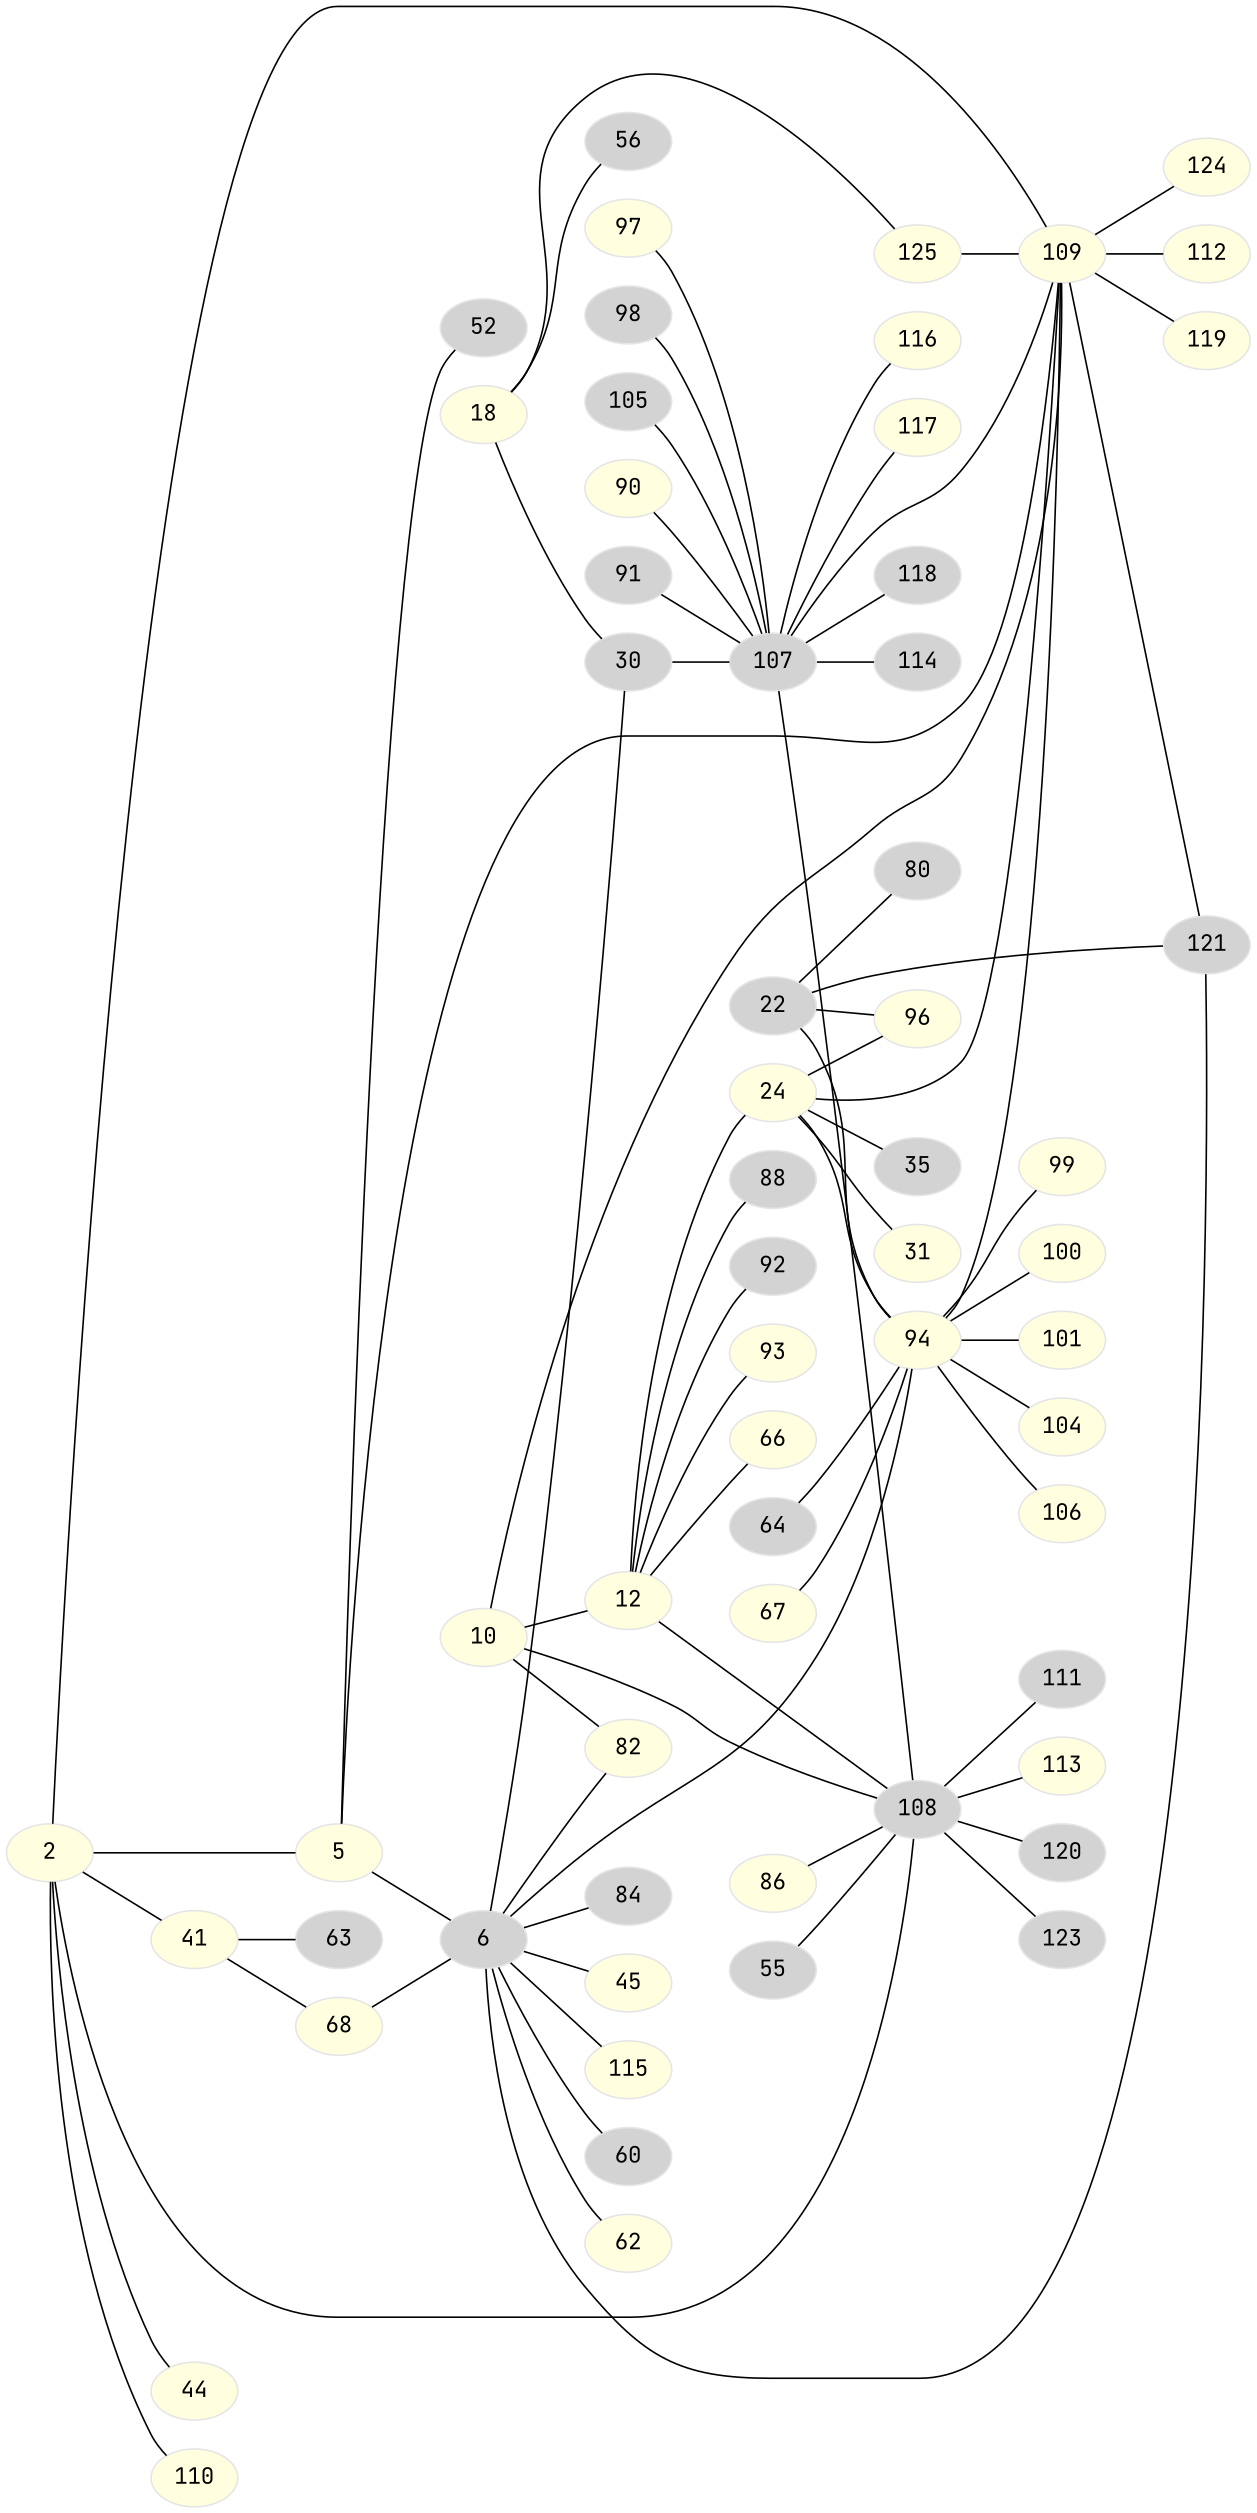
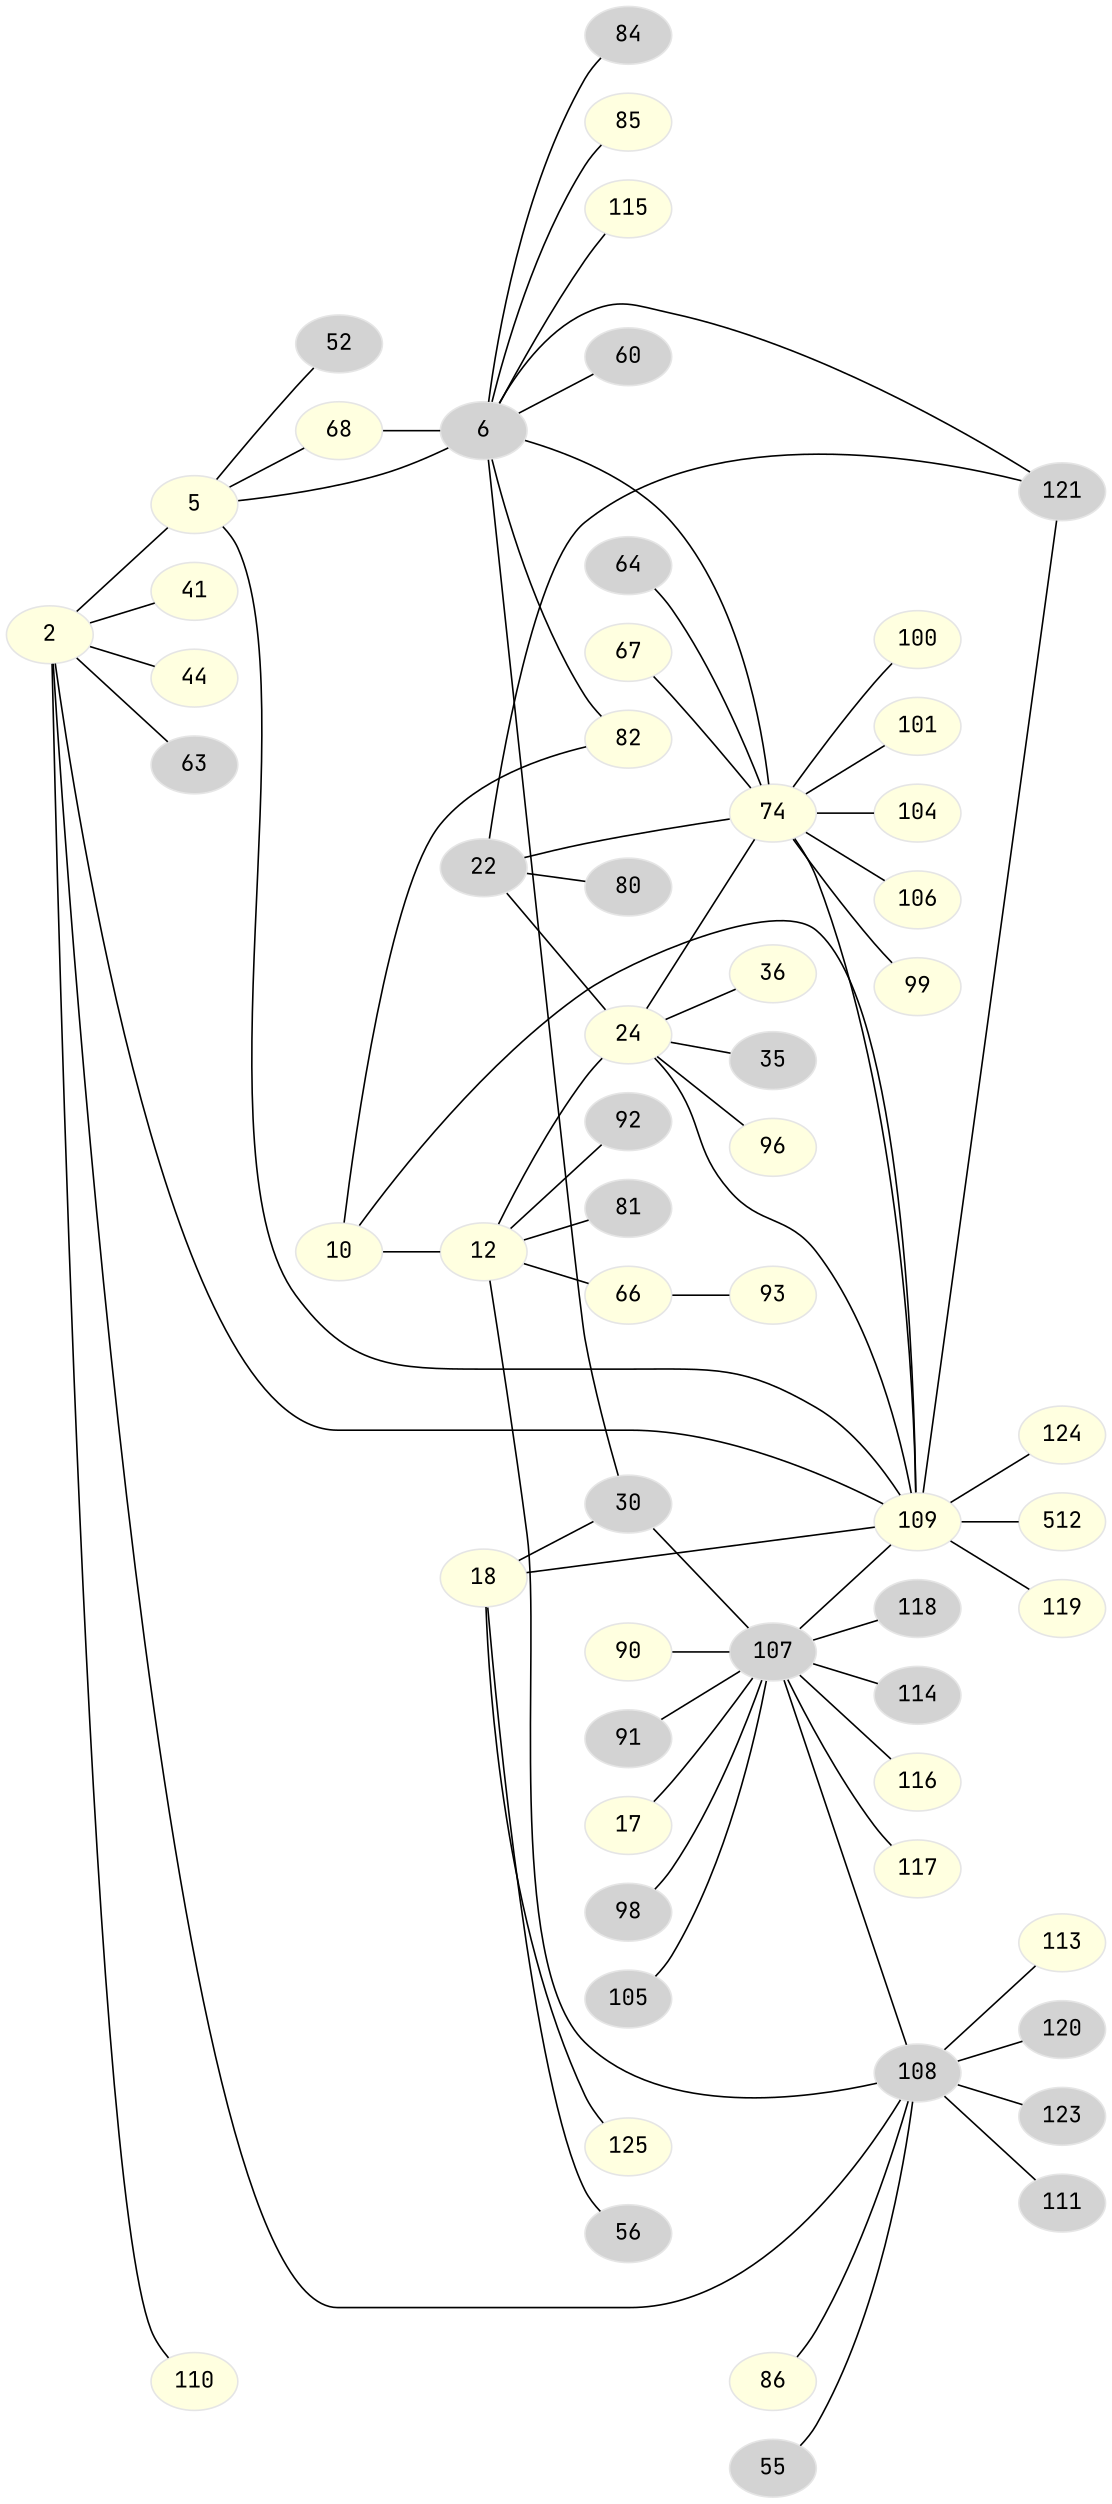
(628, 228) -> (628, 1825)
(990, 254) -> (701, 1550)
(1207, 254) -> (1062, 1522)
(845, 1012) -> (556, 951)
(773, 1179) -> (628, 1208)
(918, 1253) -> (773, 974)
(918, 1340) -> (773, 813)
(686, 1470) -> (701, 1295)
(701, 1723) -> none
(267, 1940) -> (122, 700)
(267, 1983) -> (267, 468)
(628, 1983) -> (628, 122)
(628, 2243) -> none
